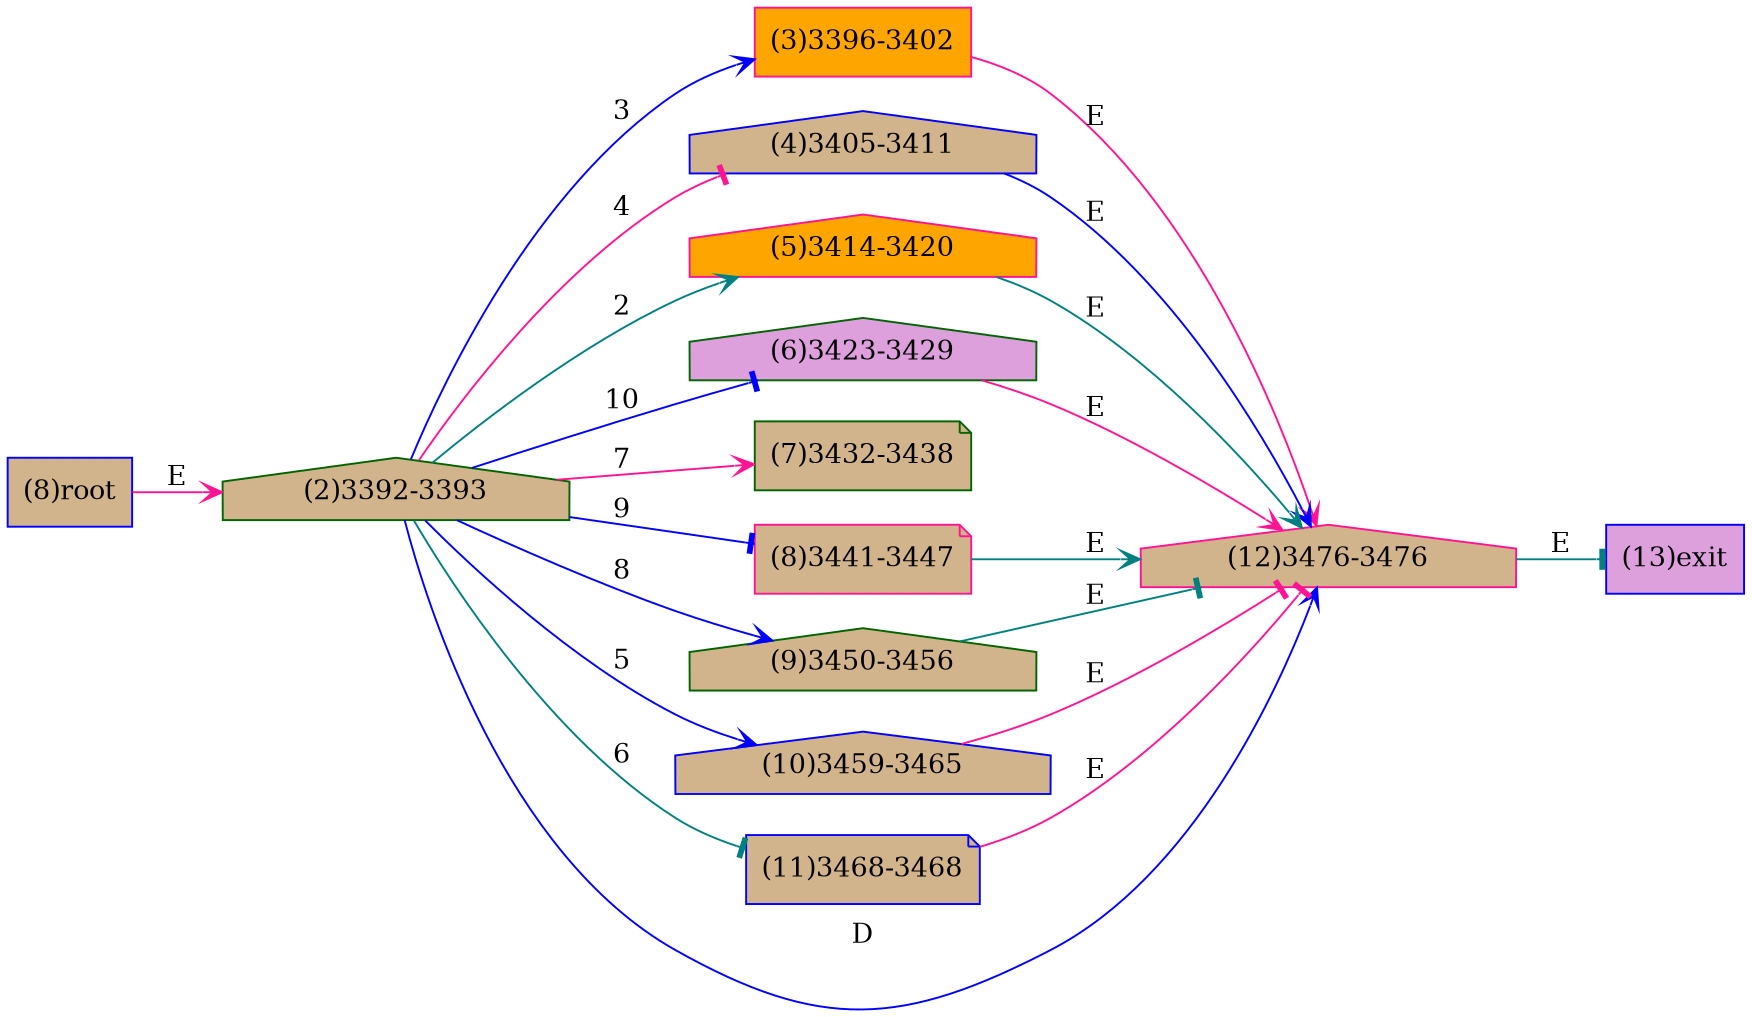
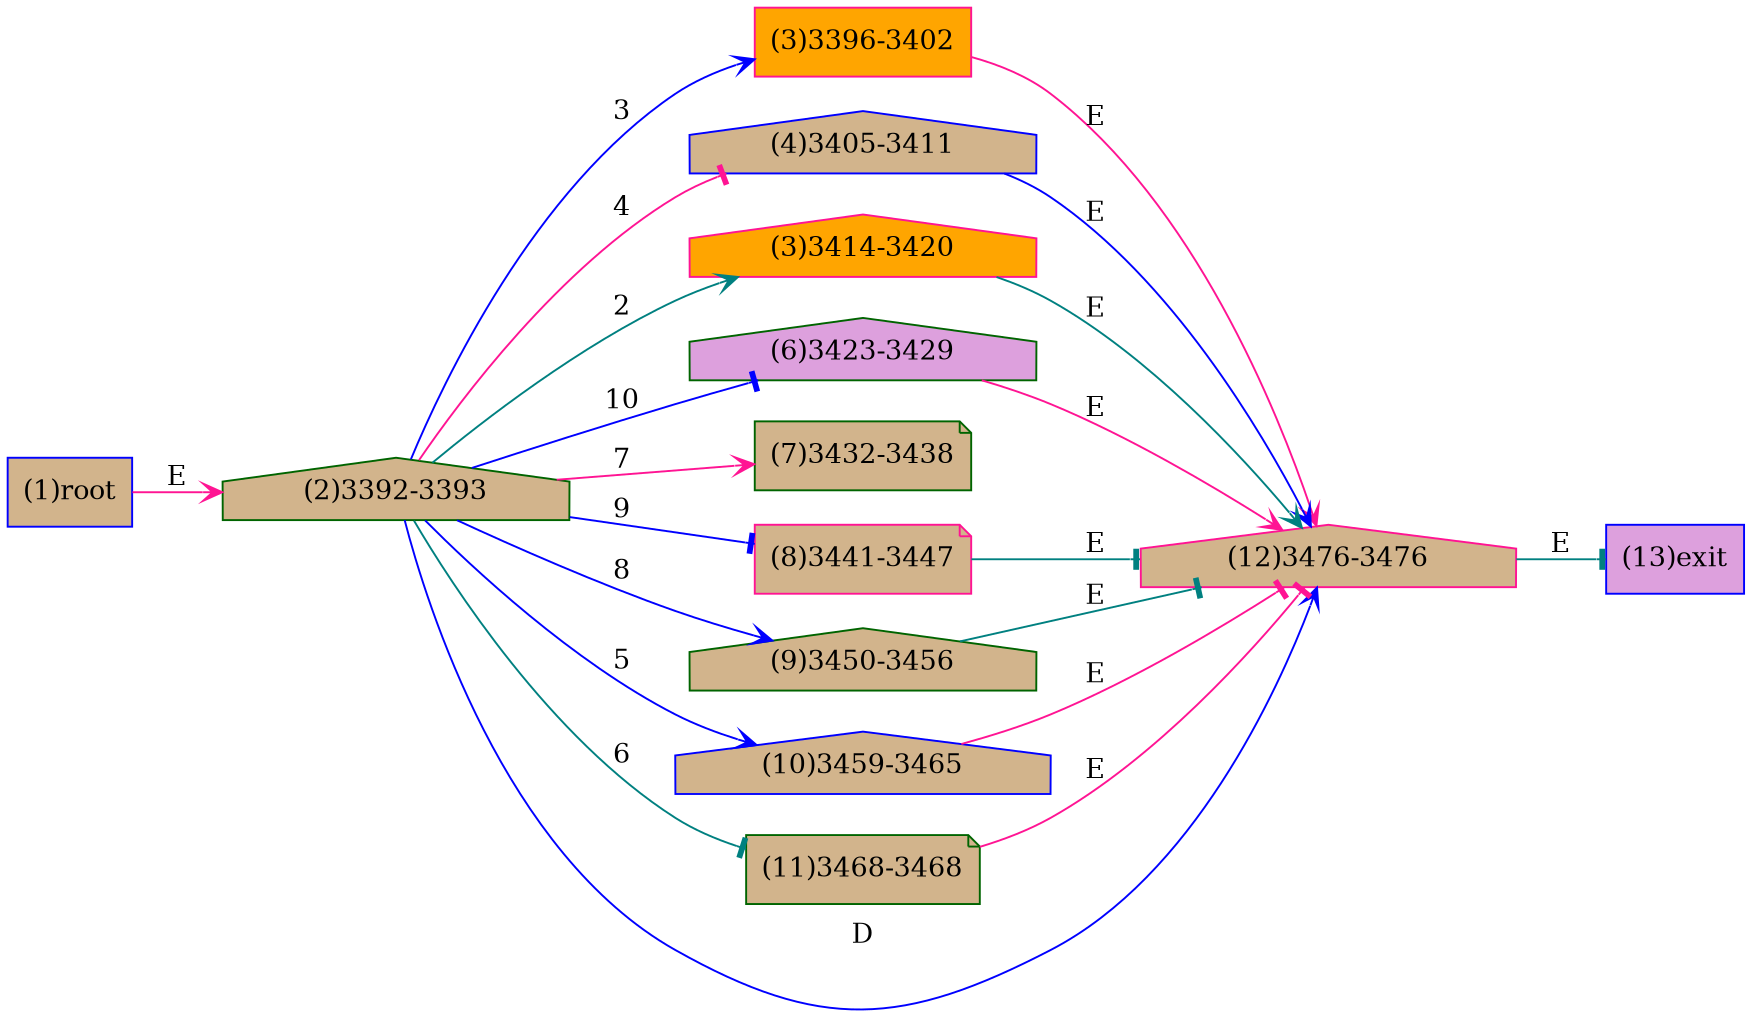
(863, 249) -> (863, 249)
(70, 492) -> (70, 492)
(1046, 559) -> (1051, 559)
(863, 870) -> (863, 870)
